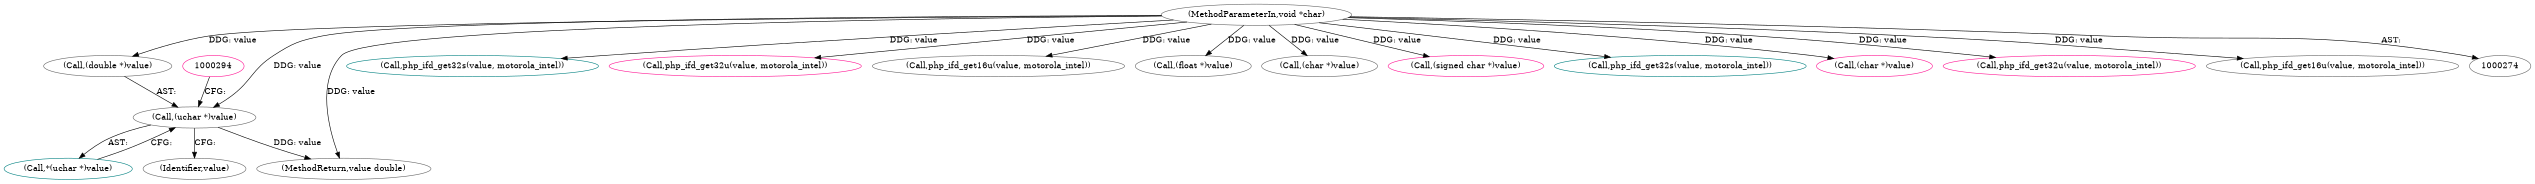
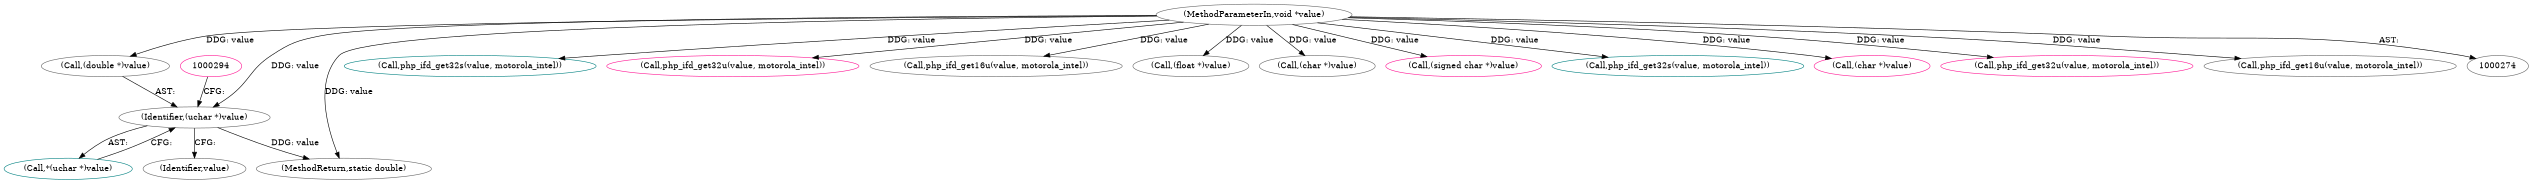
(1256, 15) -> (1254, 15)
(195, 117) -> (195, 117)
(344, 169) -> (344, 169)
